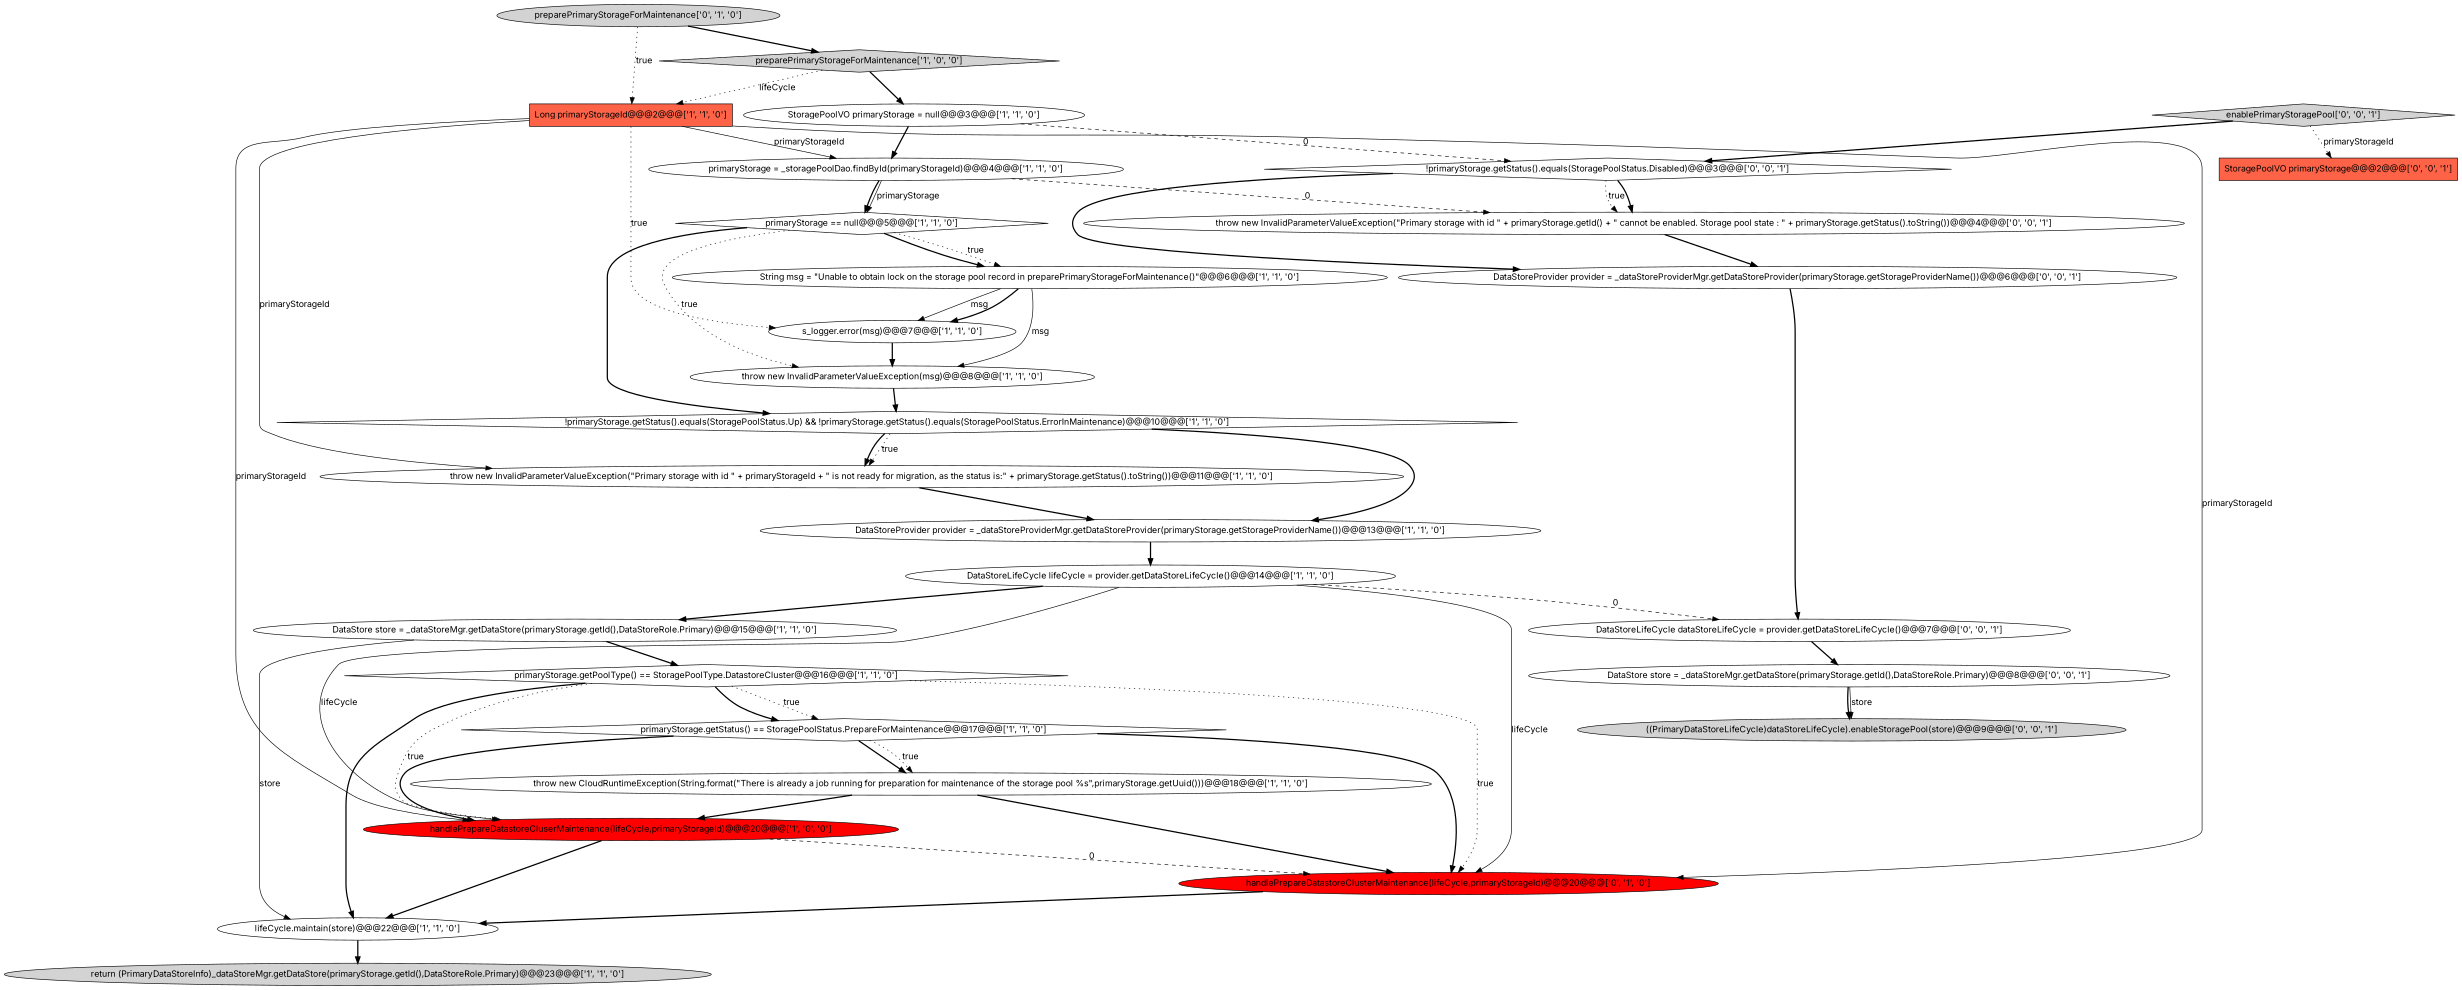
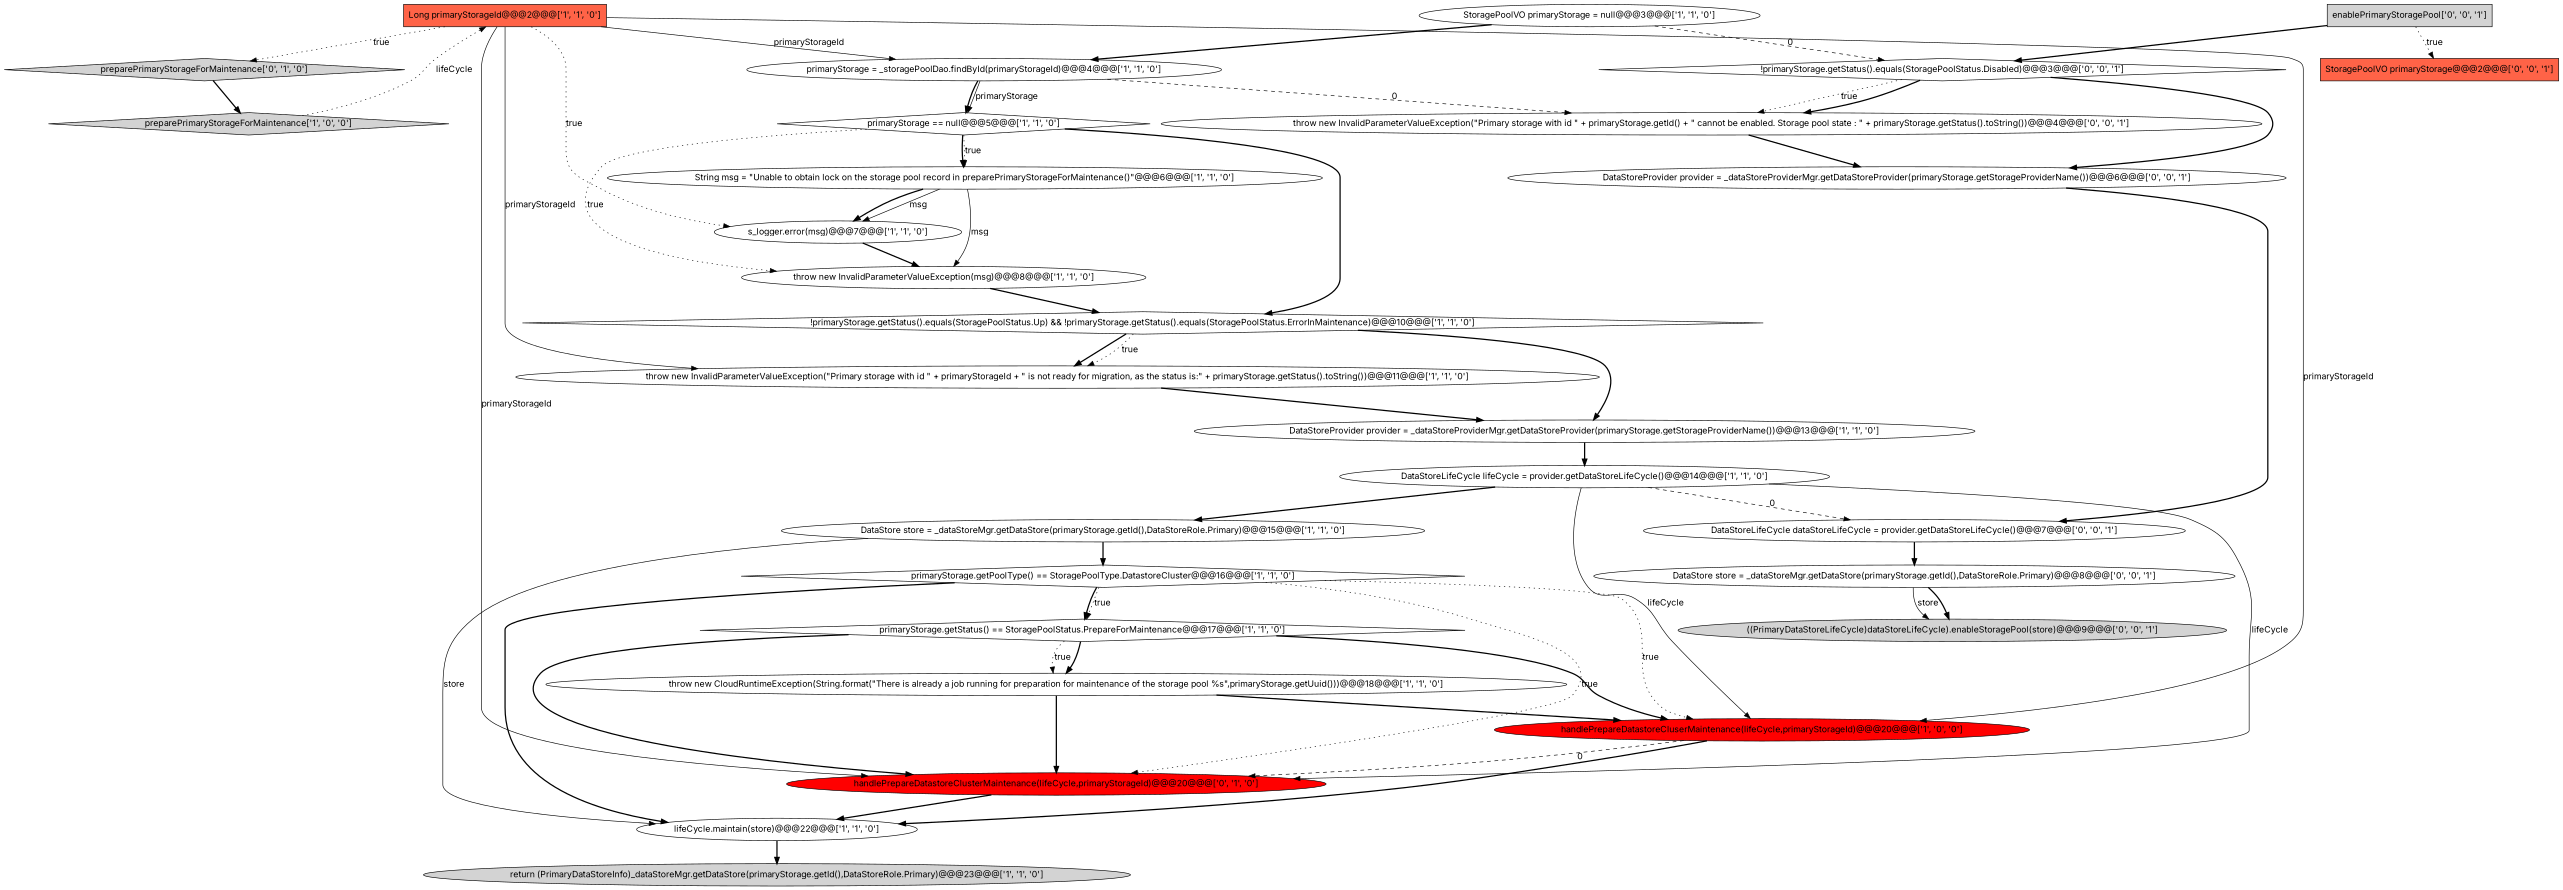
(638, 16) -> (205, 70)
(635, 62) -> (351, 43)
(884, 86) -> none
(2303, 115) -> (2410, 16)
(2359, 142) -> (2435, 43)
